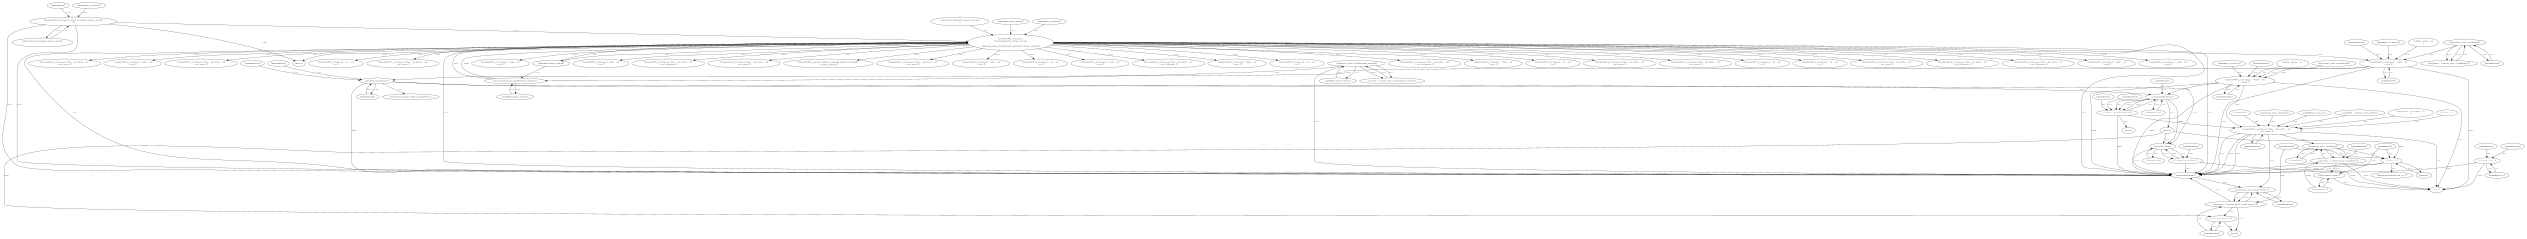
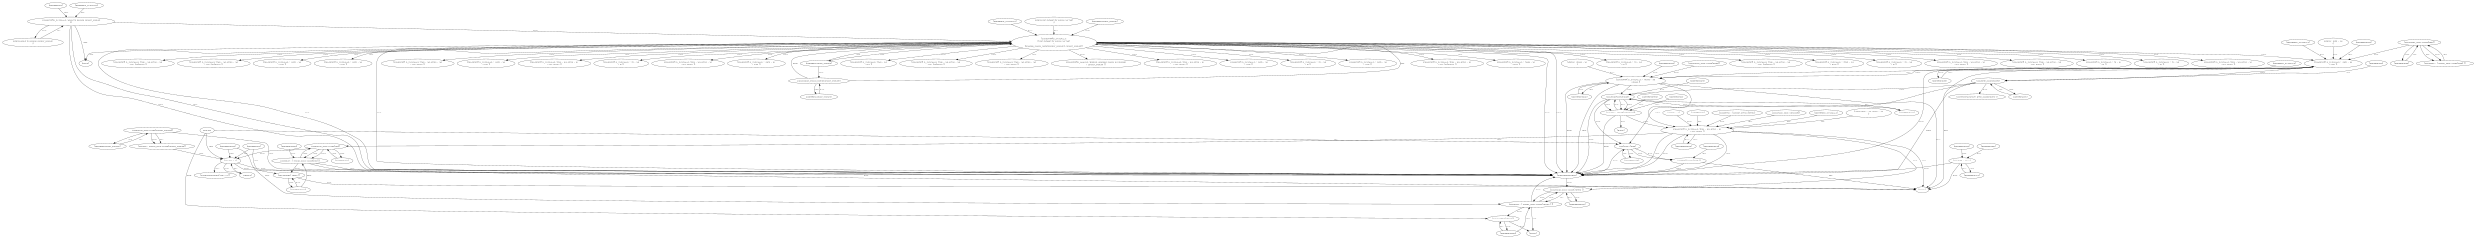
(253, 63) -> none
(1378, 71) -> (197, 154)
(945, 79) -> none
(2170, 112) -> (1588, 133)
(2172, 155) -> none
